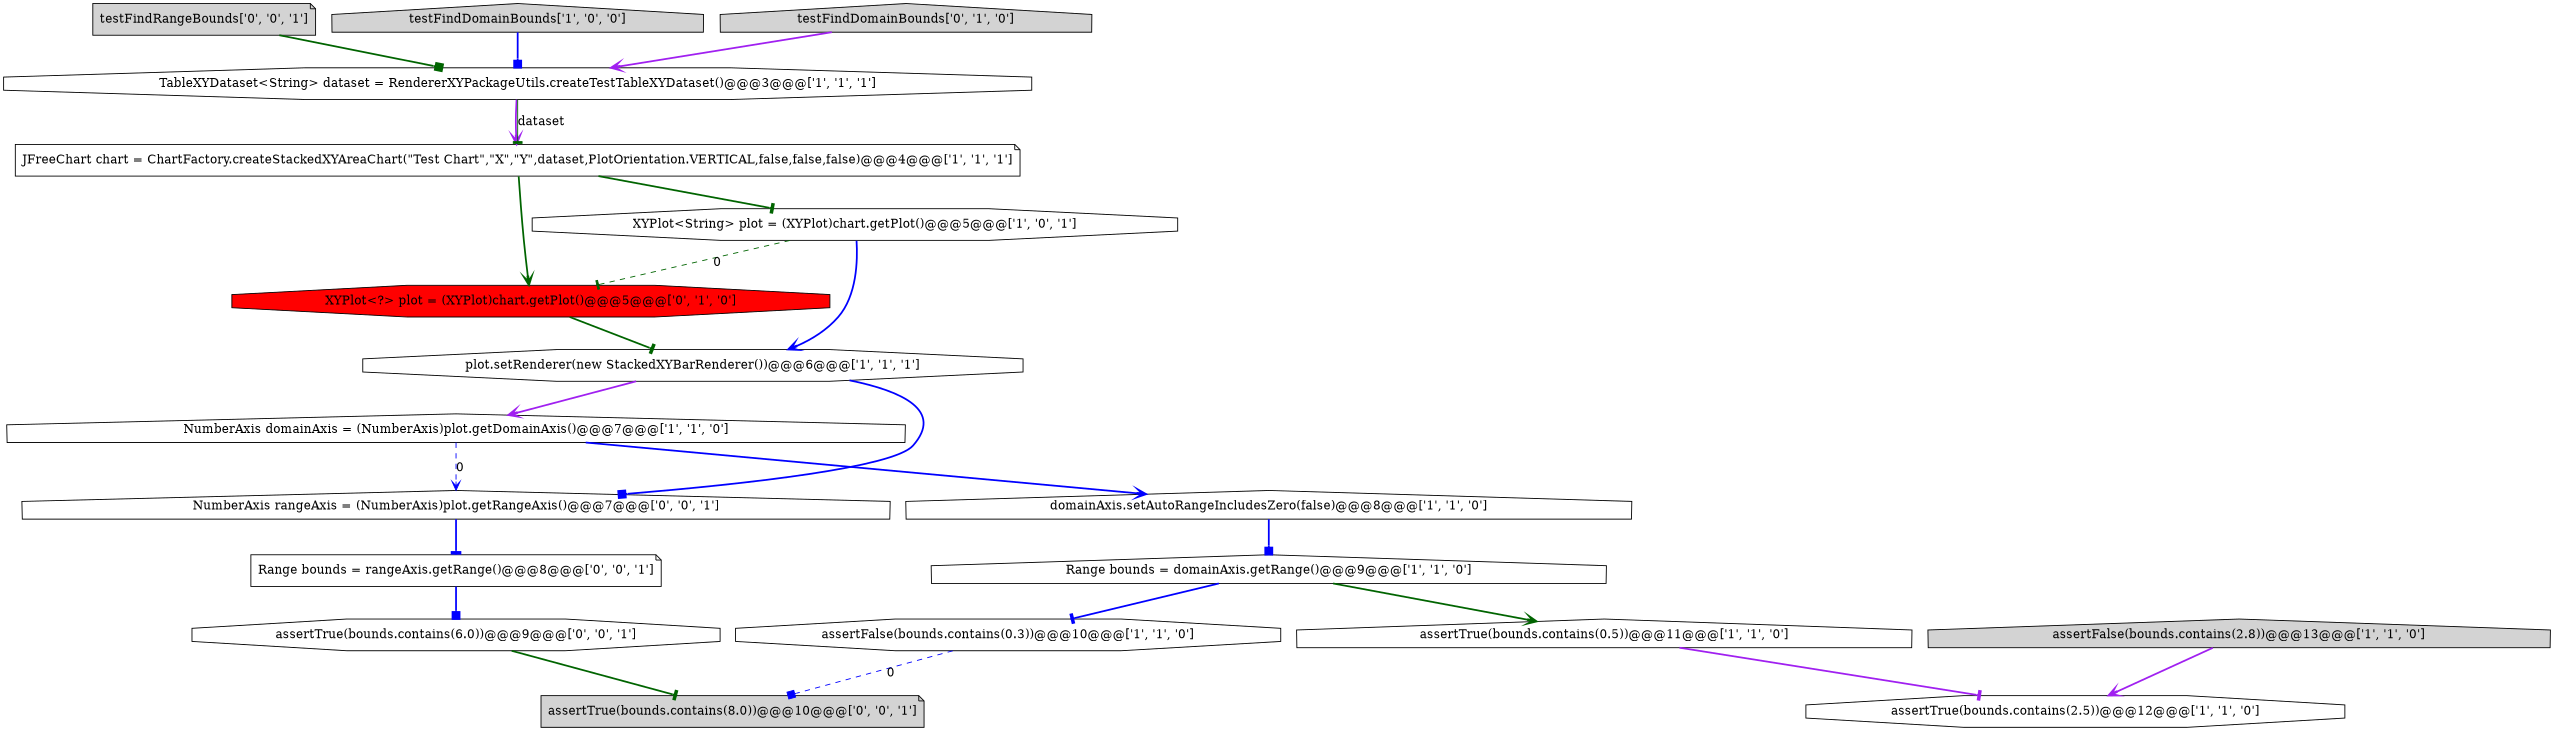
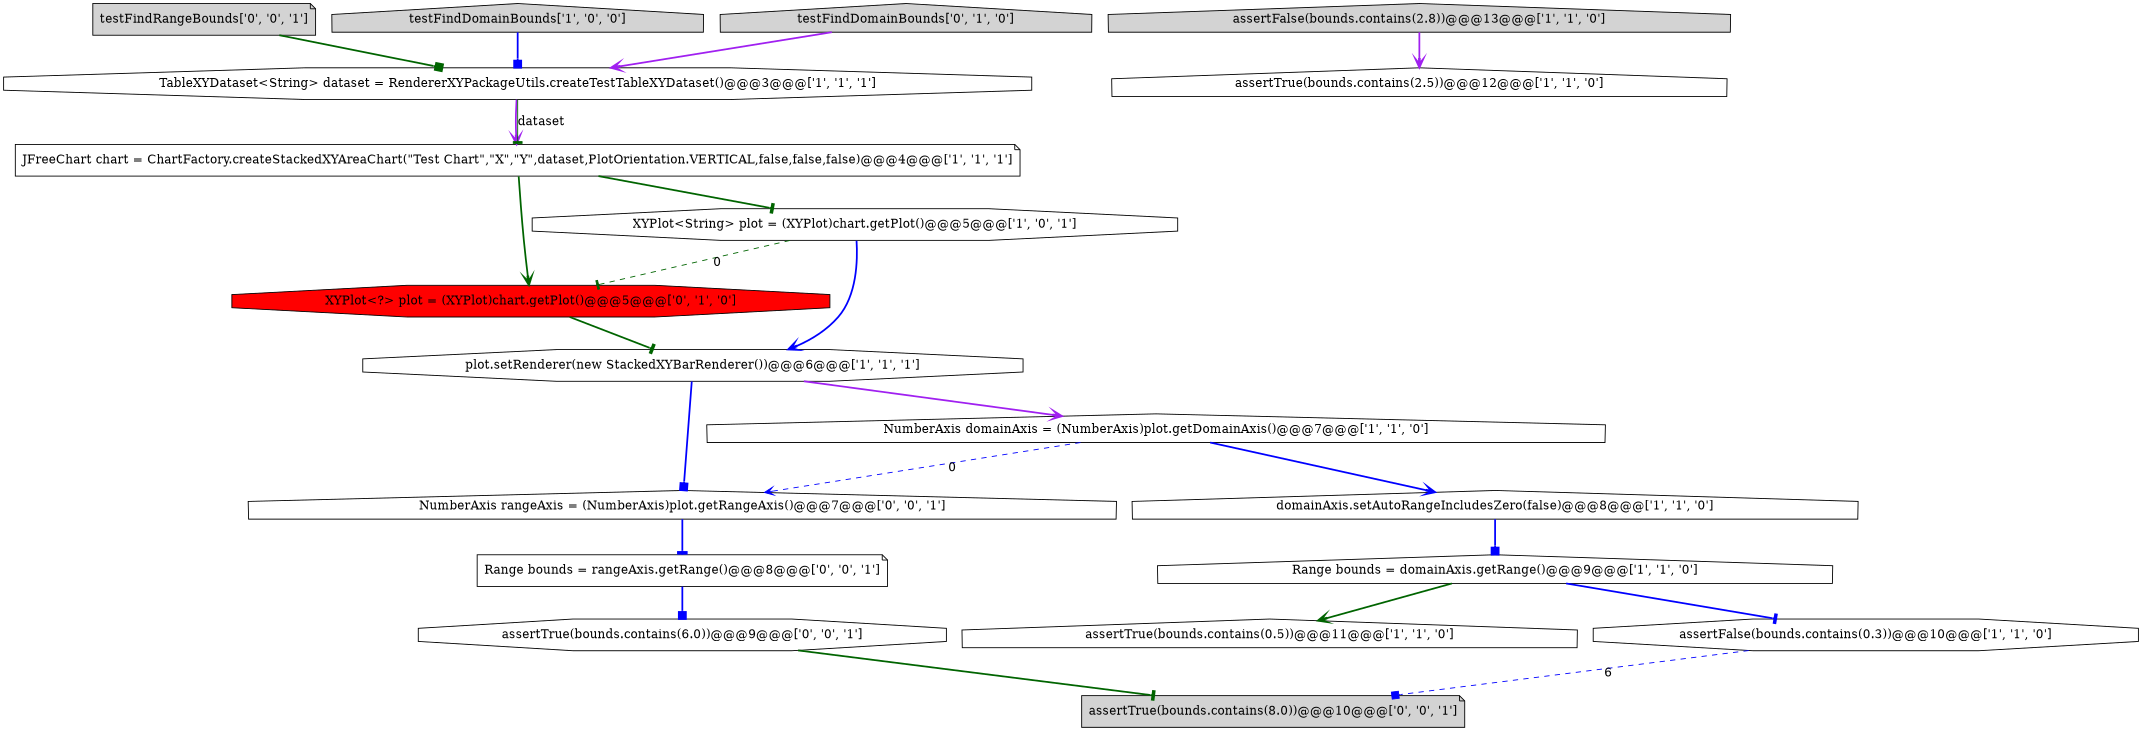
(1828, 671) -> none
(891, 673) -> (1609, 673)
(2075, 711) -> (1419, 84)
